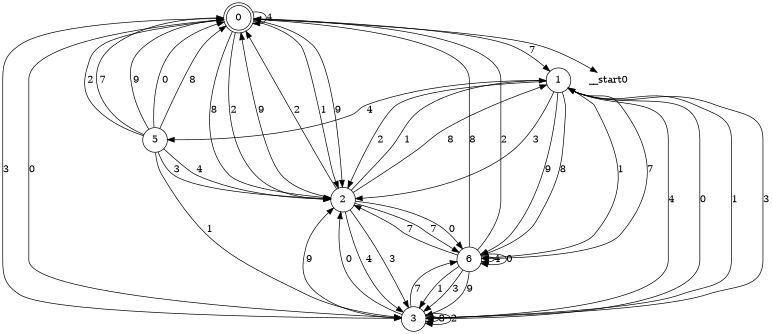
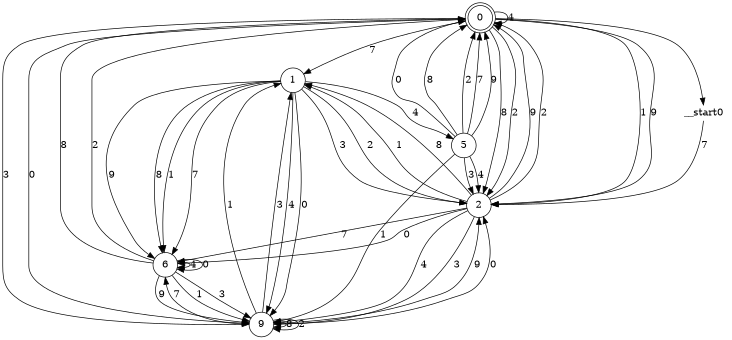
(407, 235) -> (623, 197)
(414, 319) -> (261, 325)
